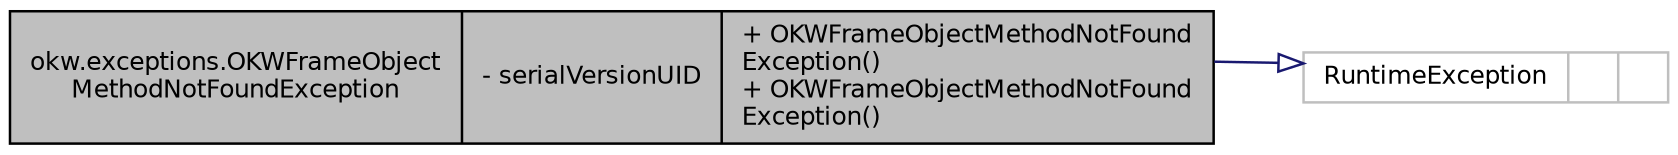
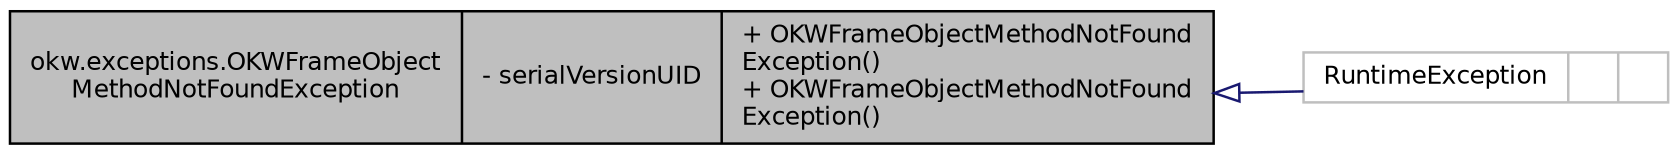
(1246, 62) -> (1272, 92)
